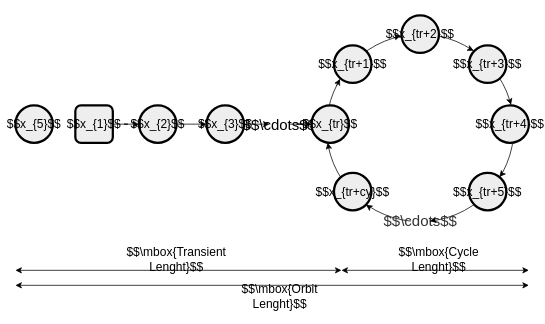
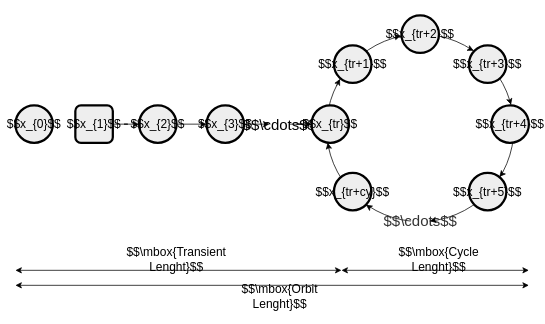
(34, 124) -> (34, 124)
